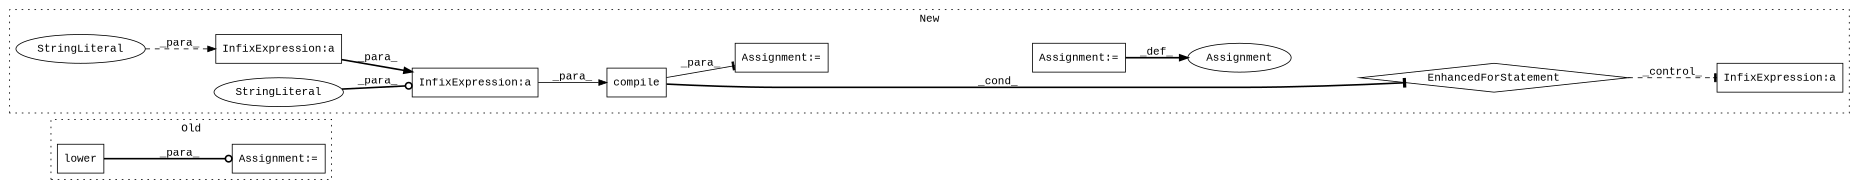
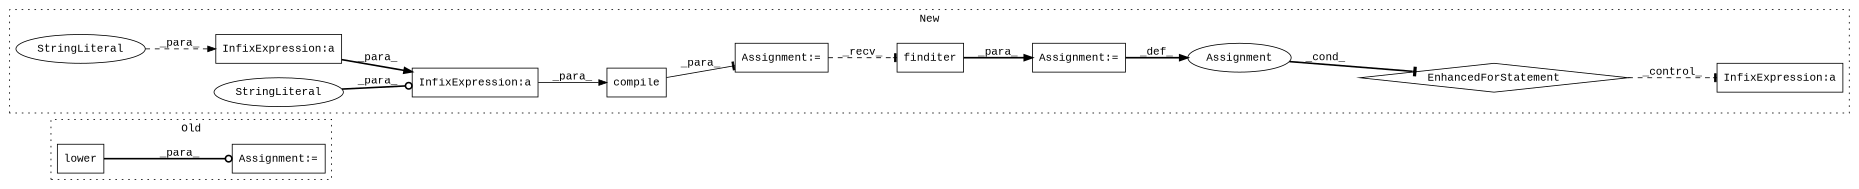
none -> (930, 58)
(1034, 87) -> (1351, 66)
